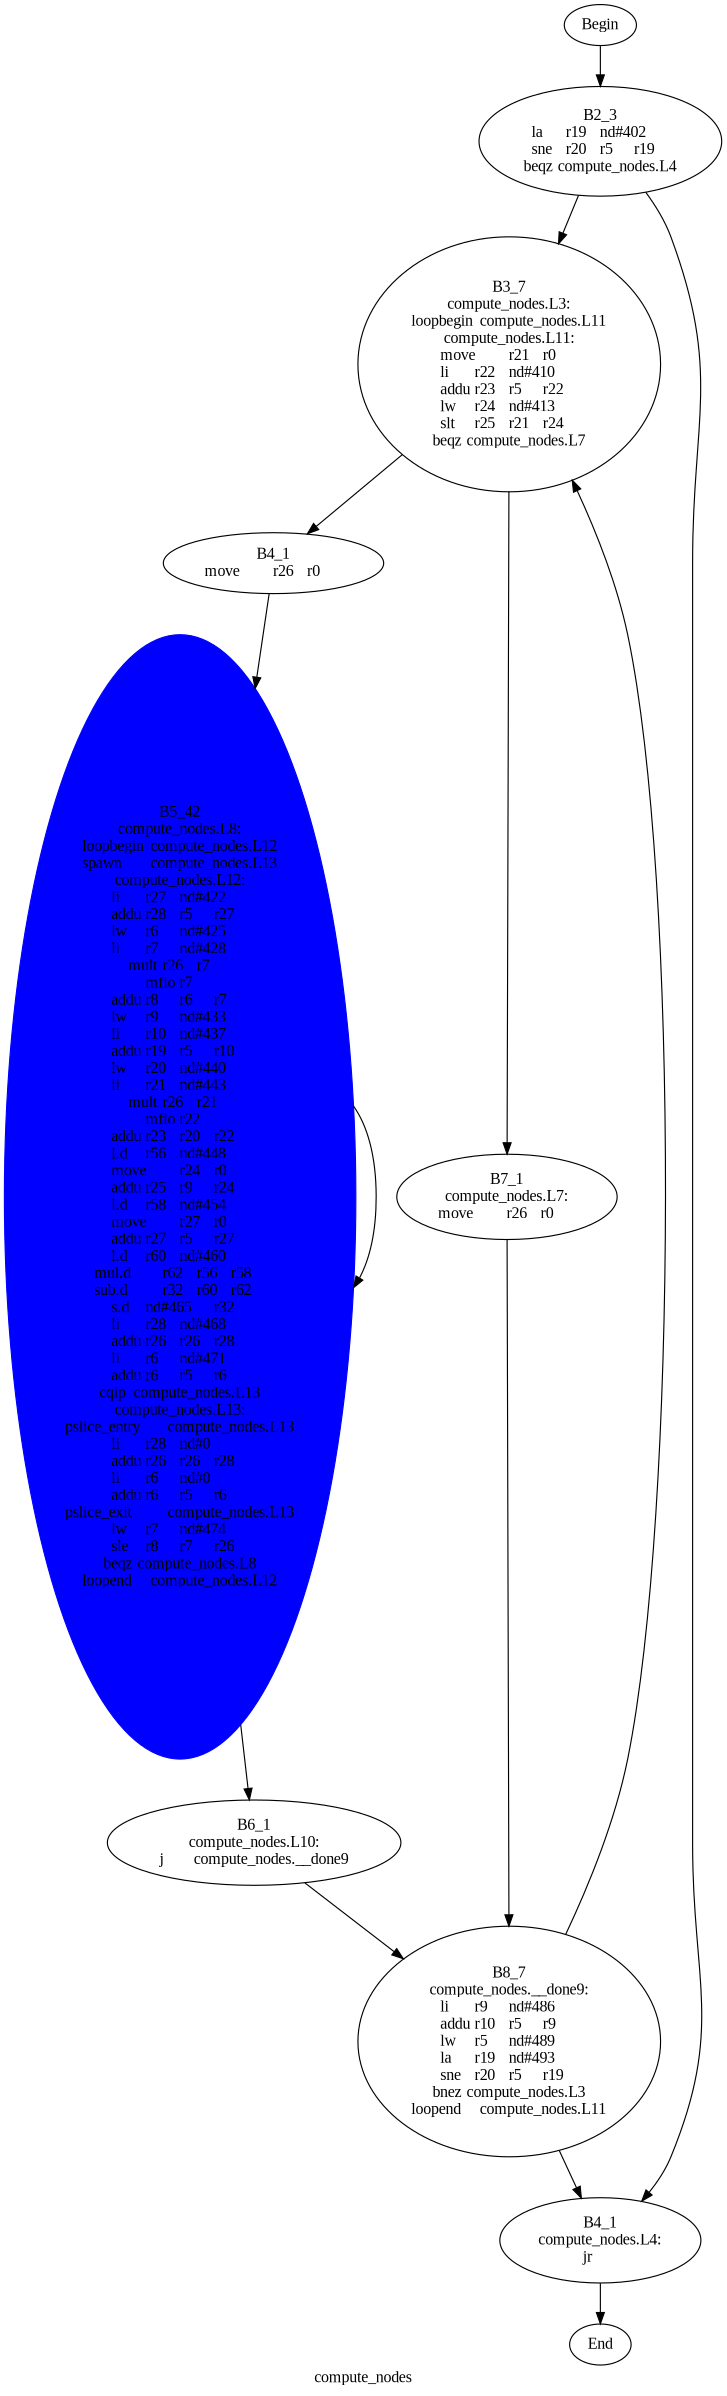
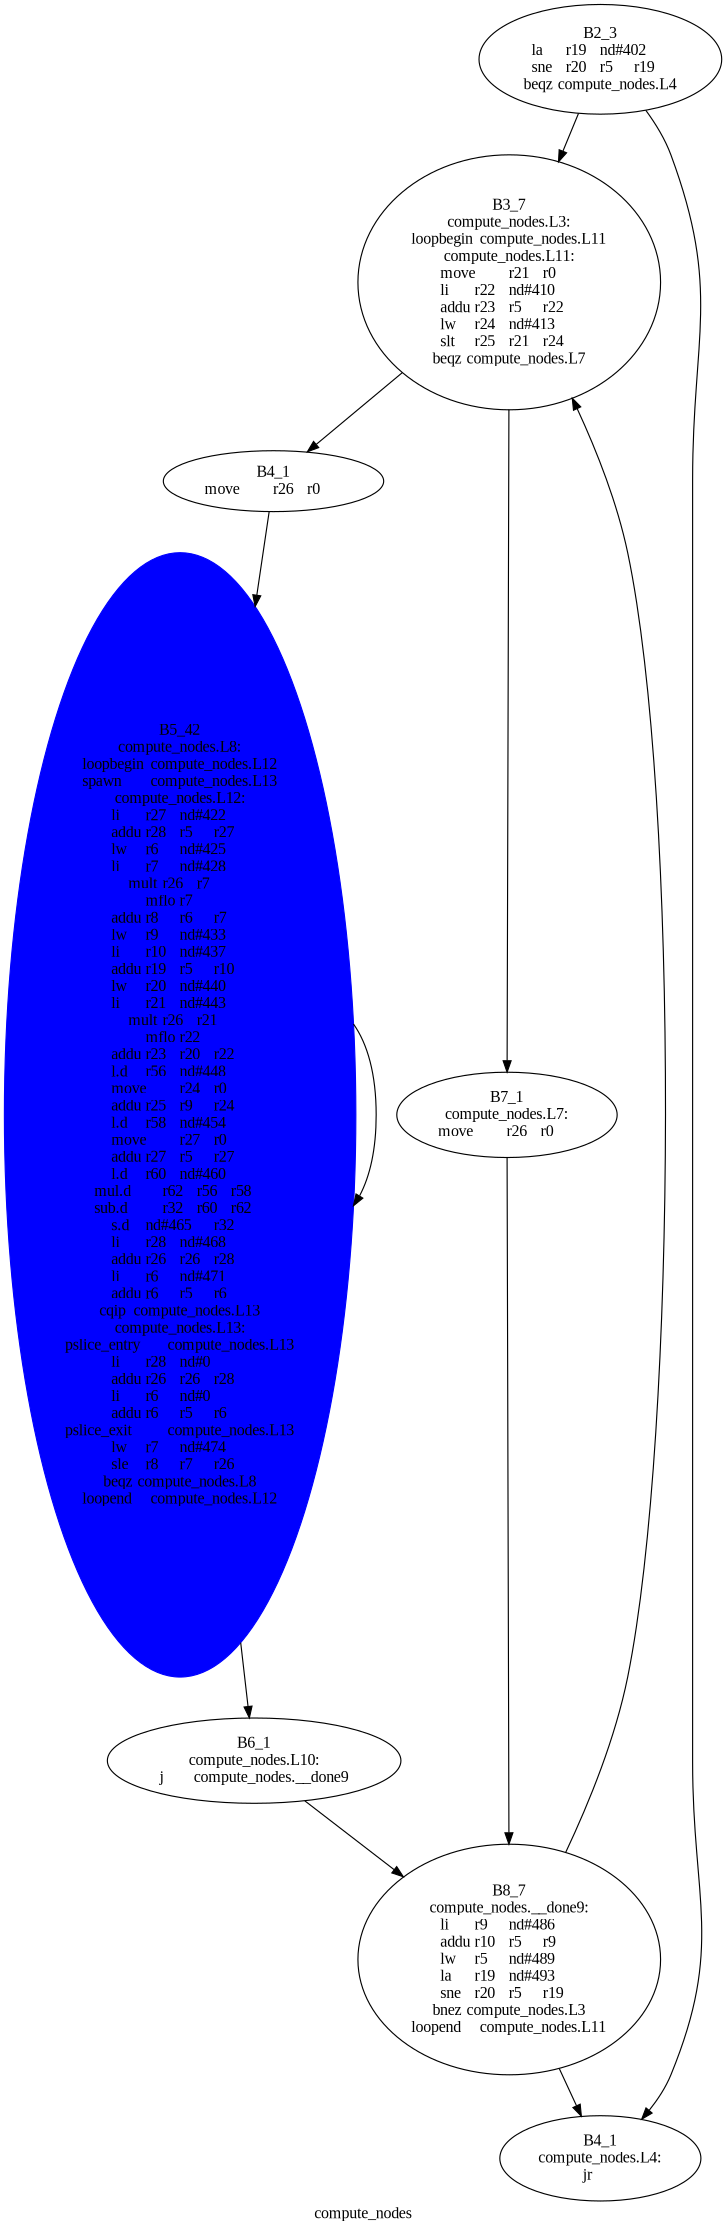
(600, 25) -> none
(600, 2345) -> none
